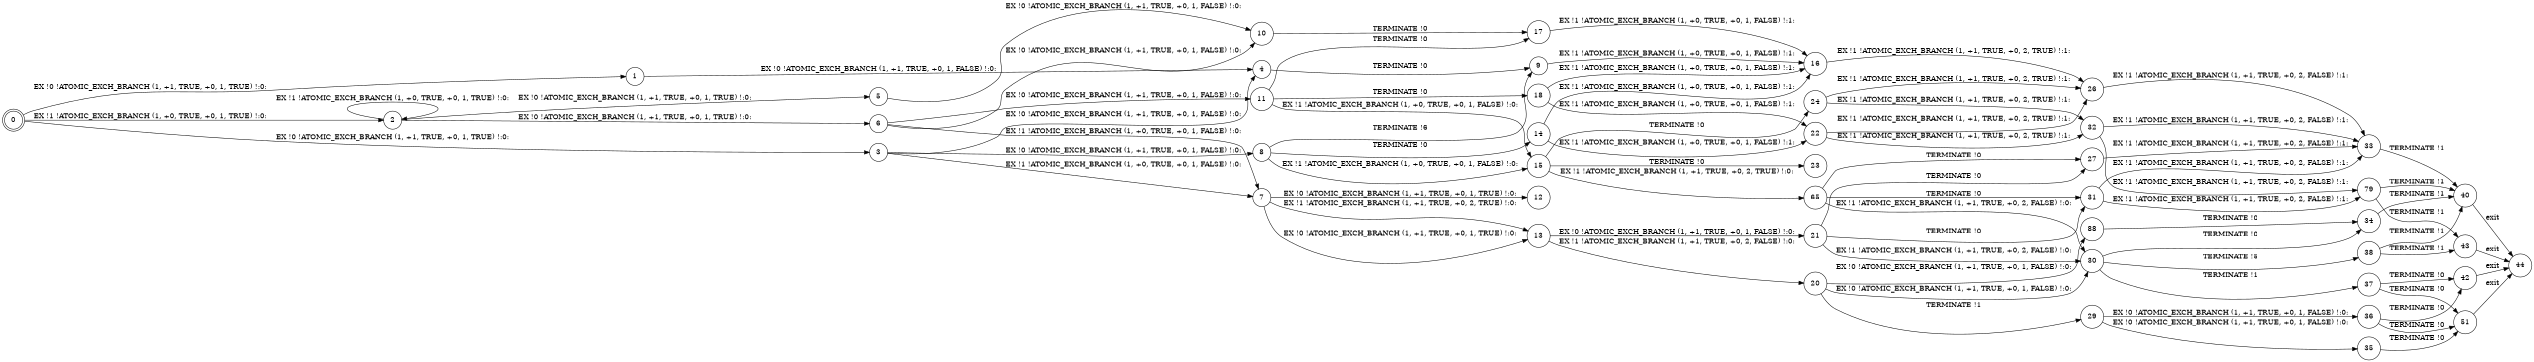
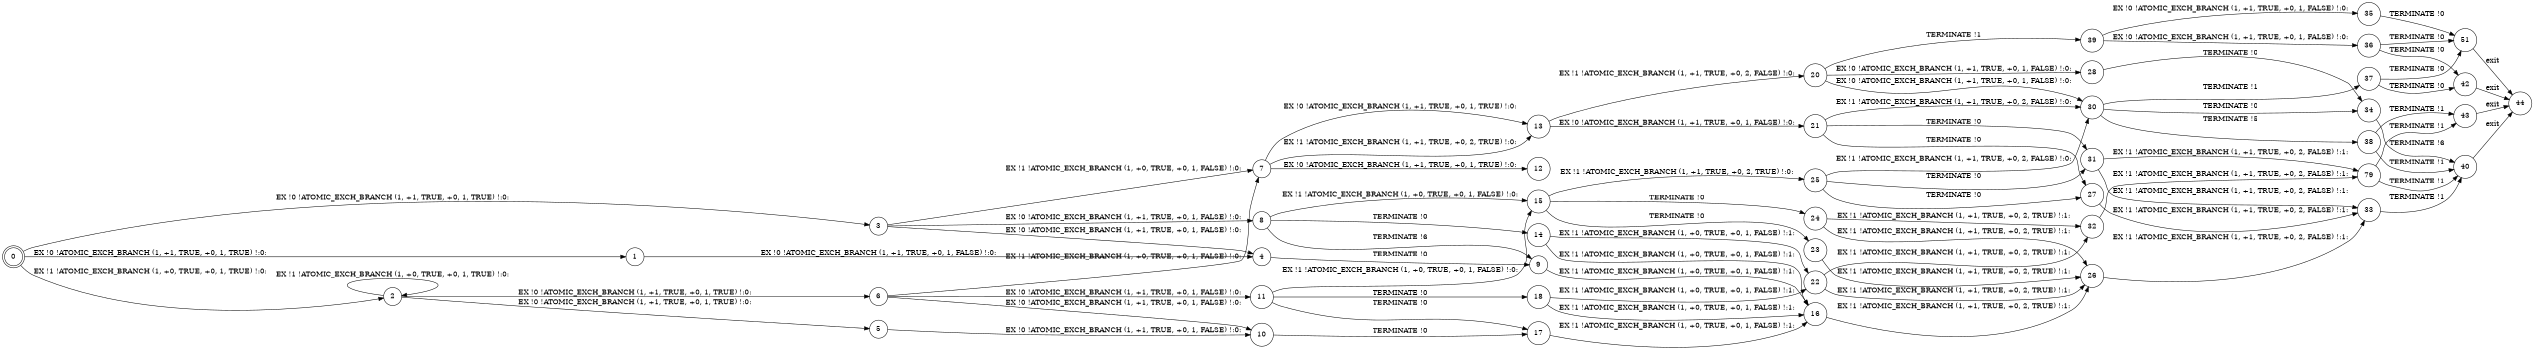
(2229, 125) -> none
(2417, 194) -> (2417, 143)
(1815, 198) -> (1815, 180)
(2092, 229) -> (2092, 72)
none -> (1945, 286)
(2092, 317) -> (2092, 41)
